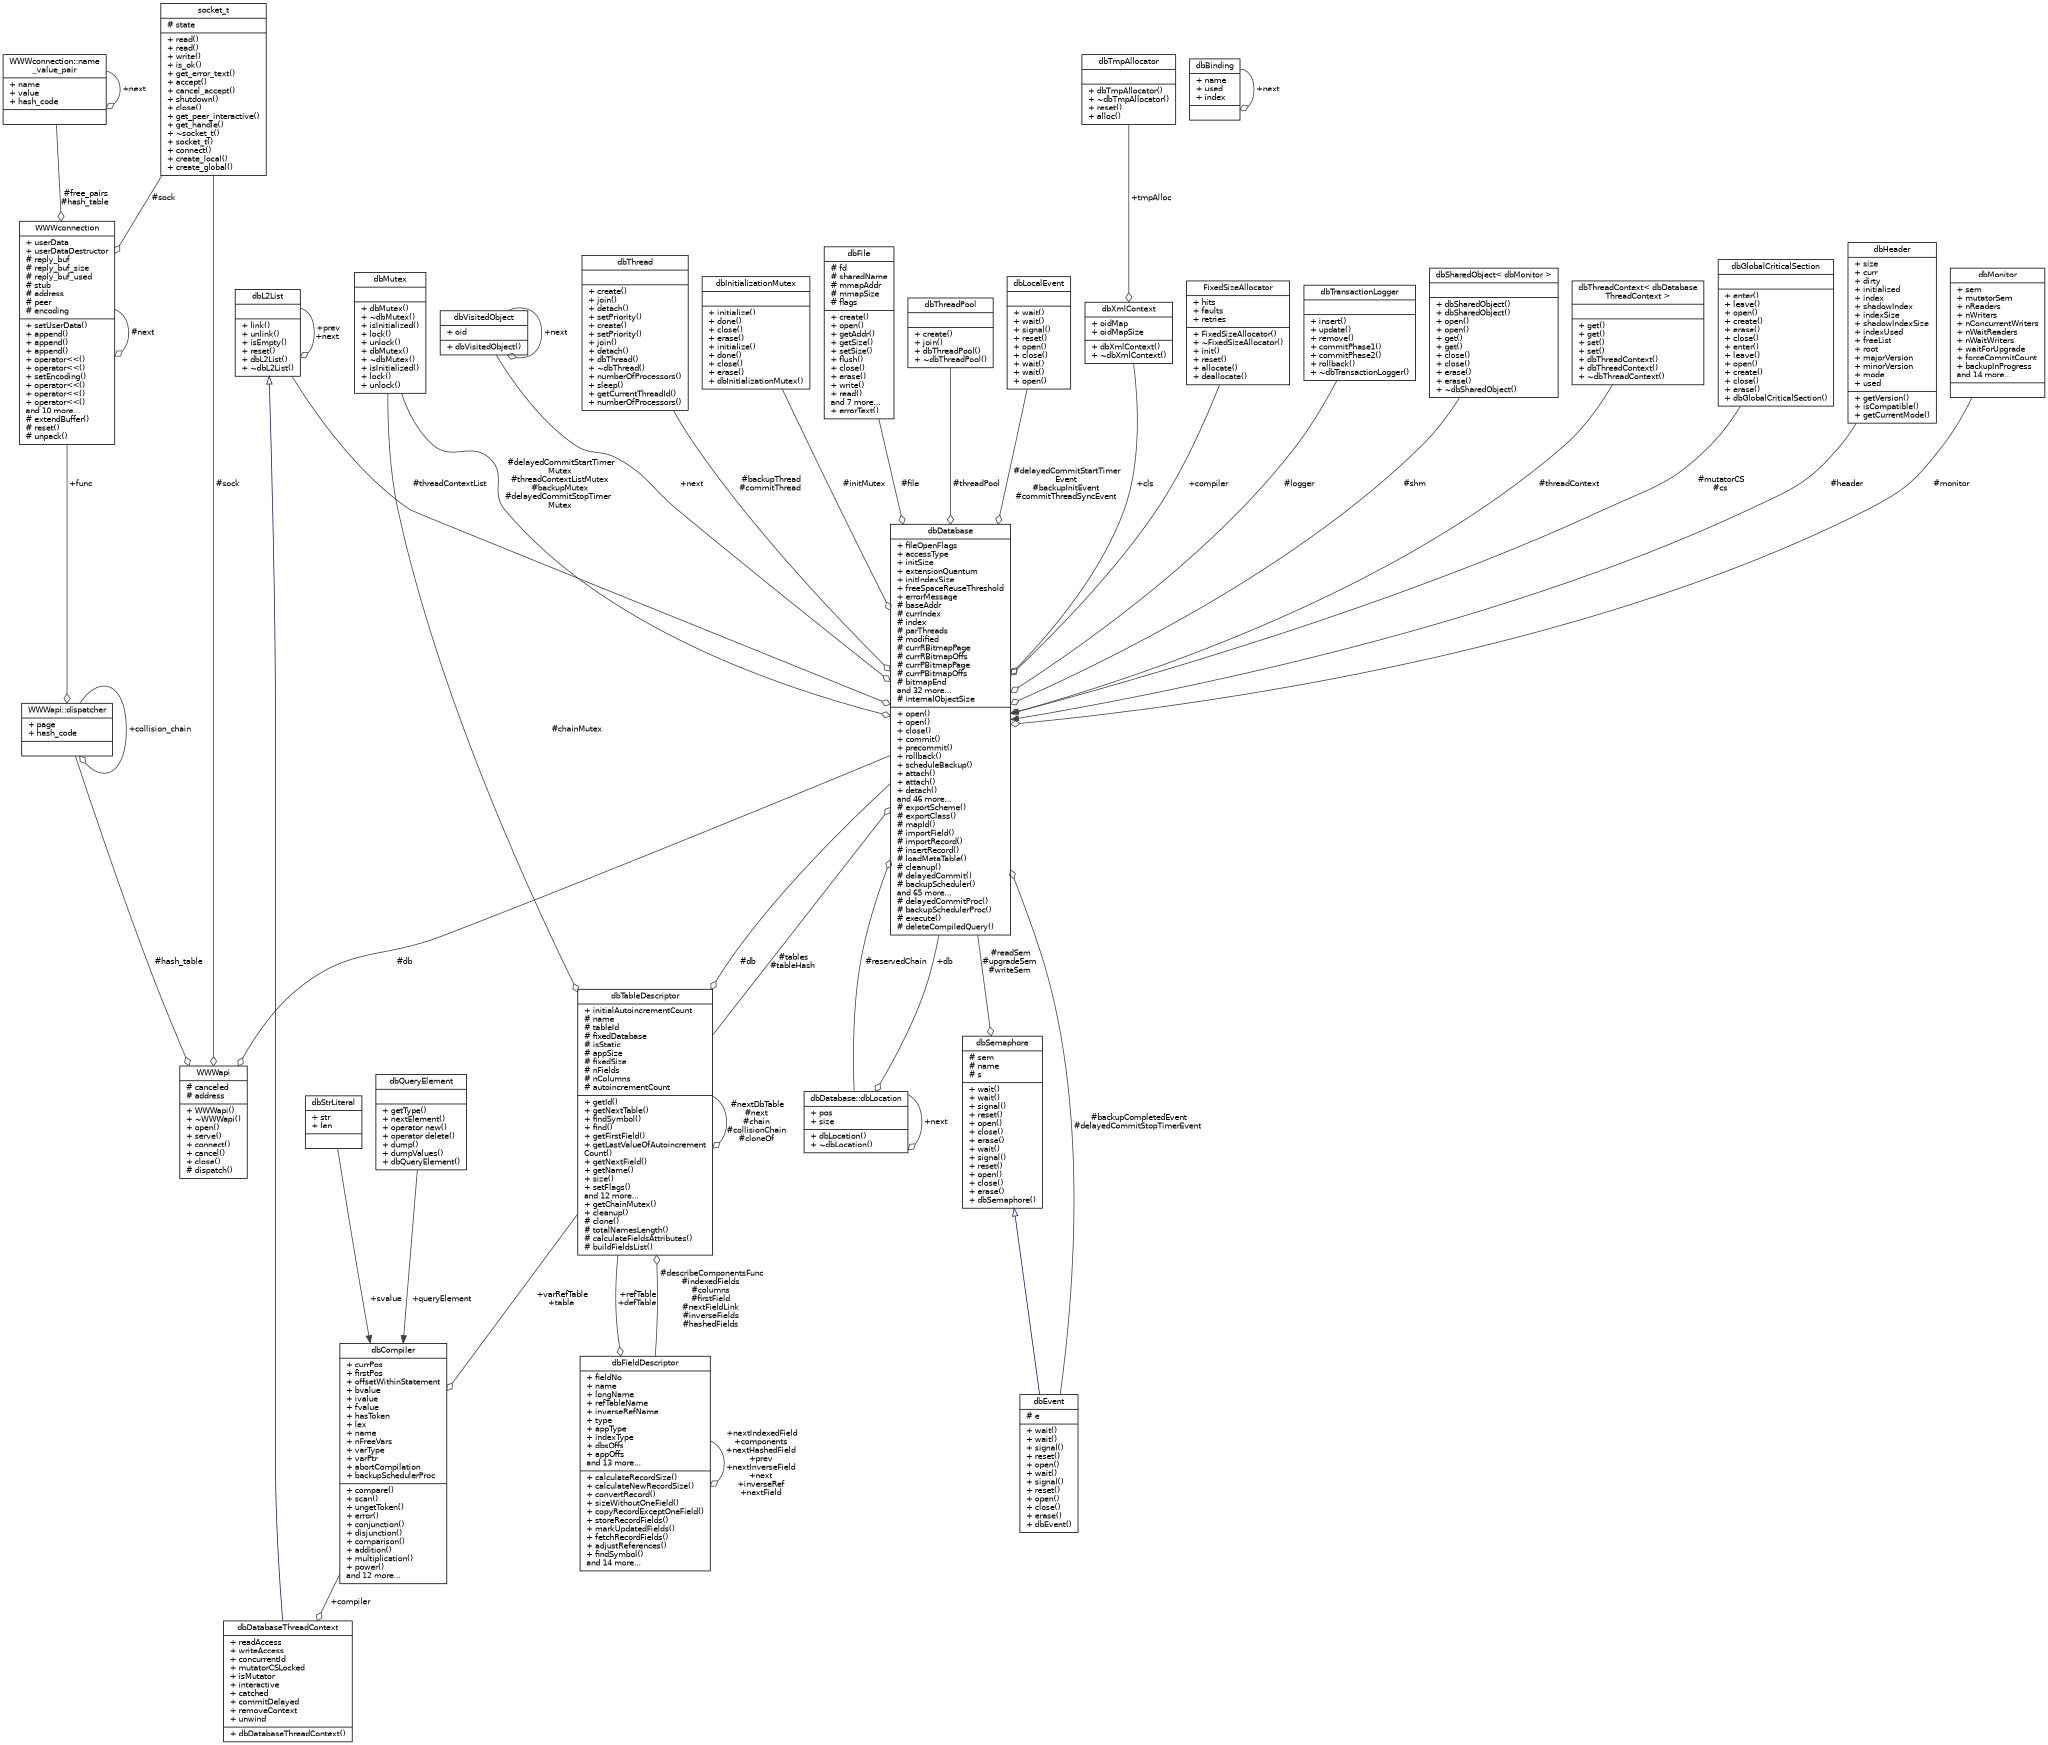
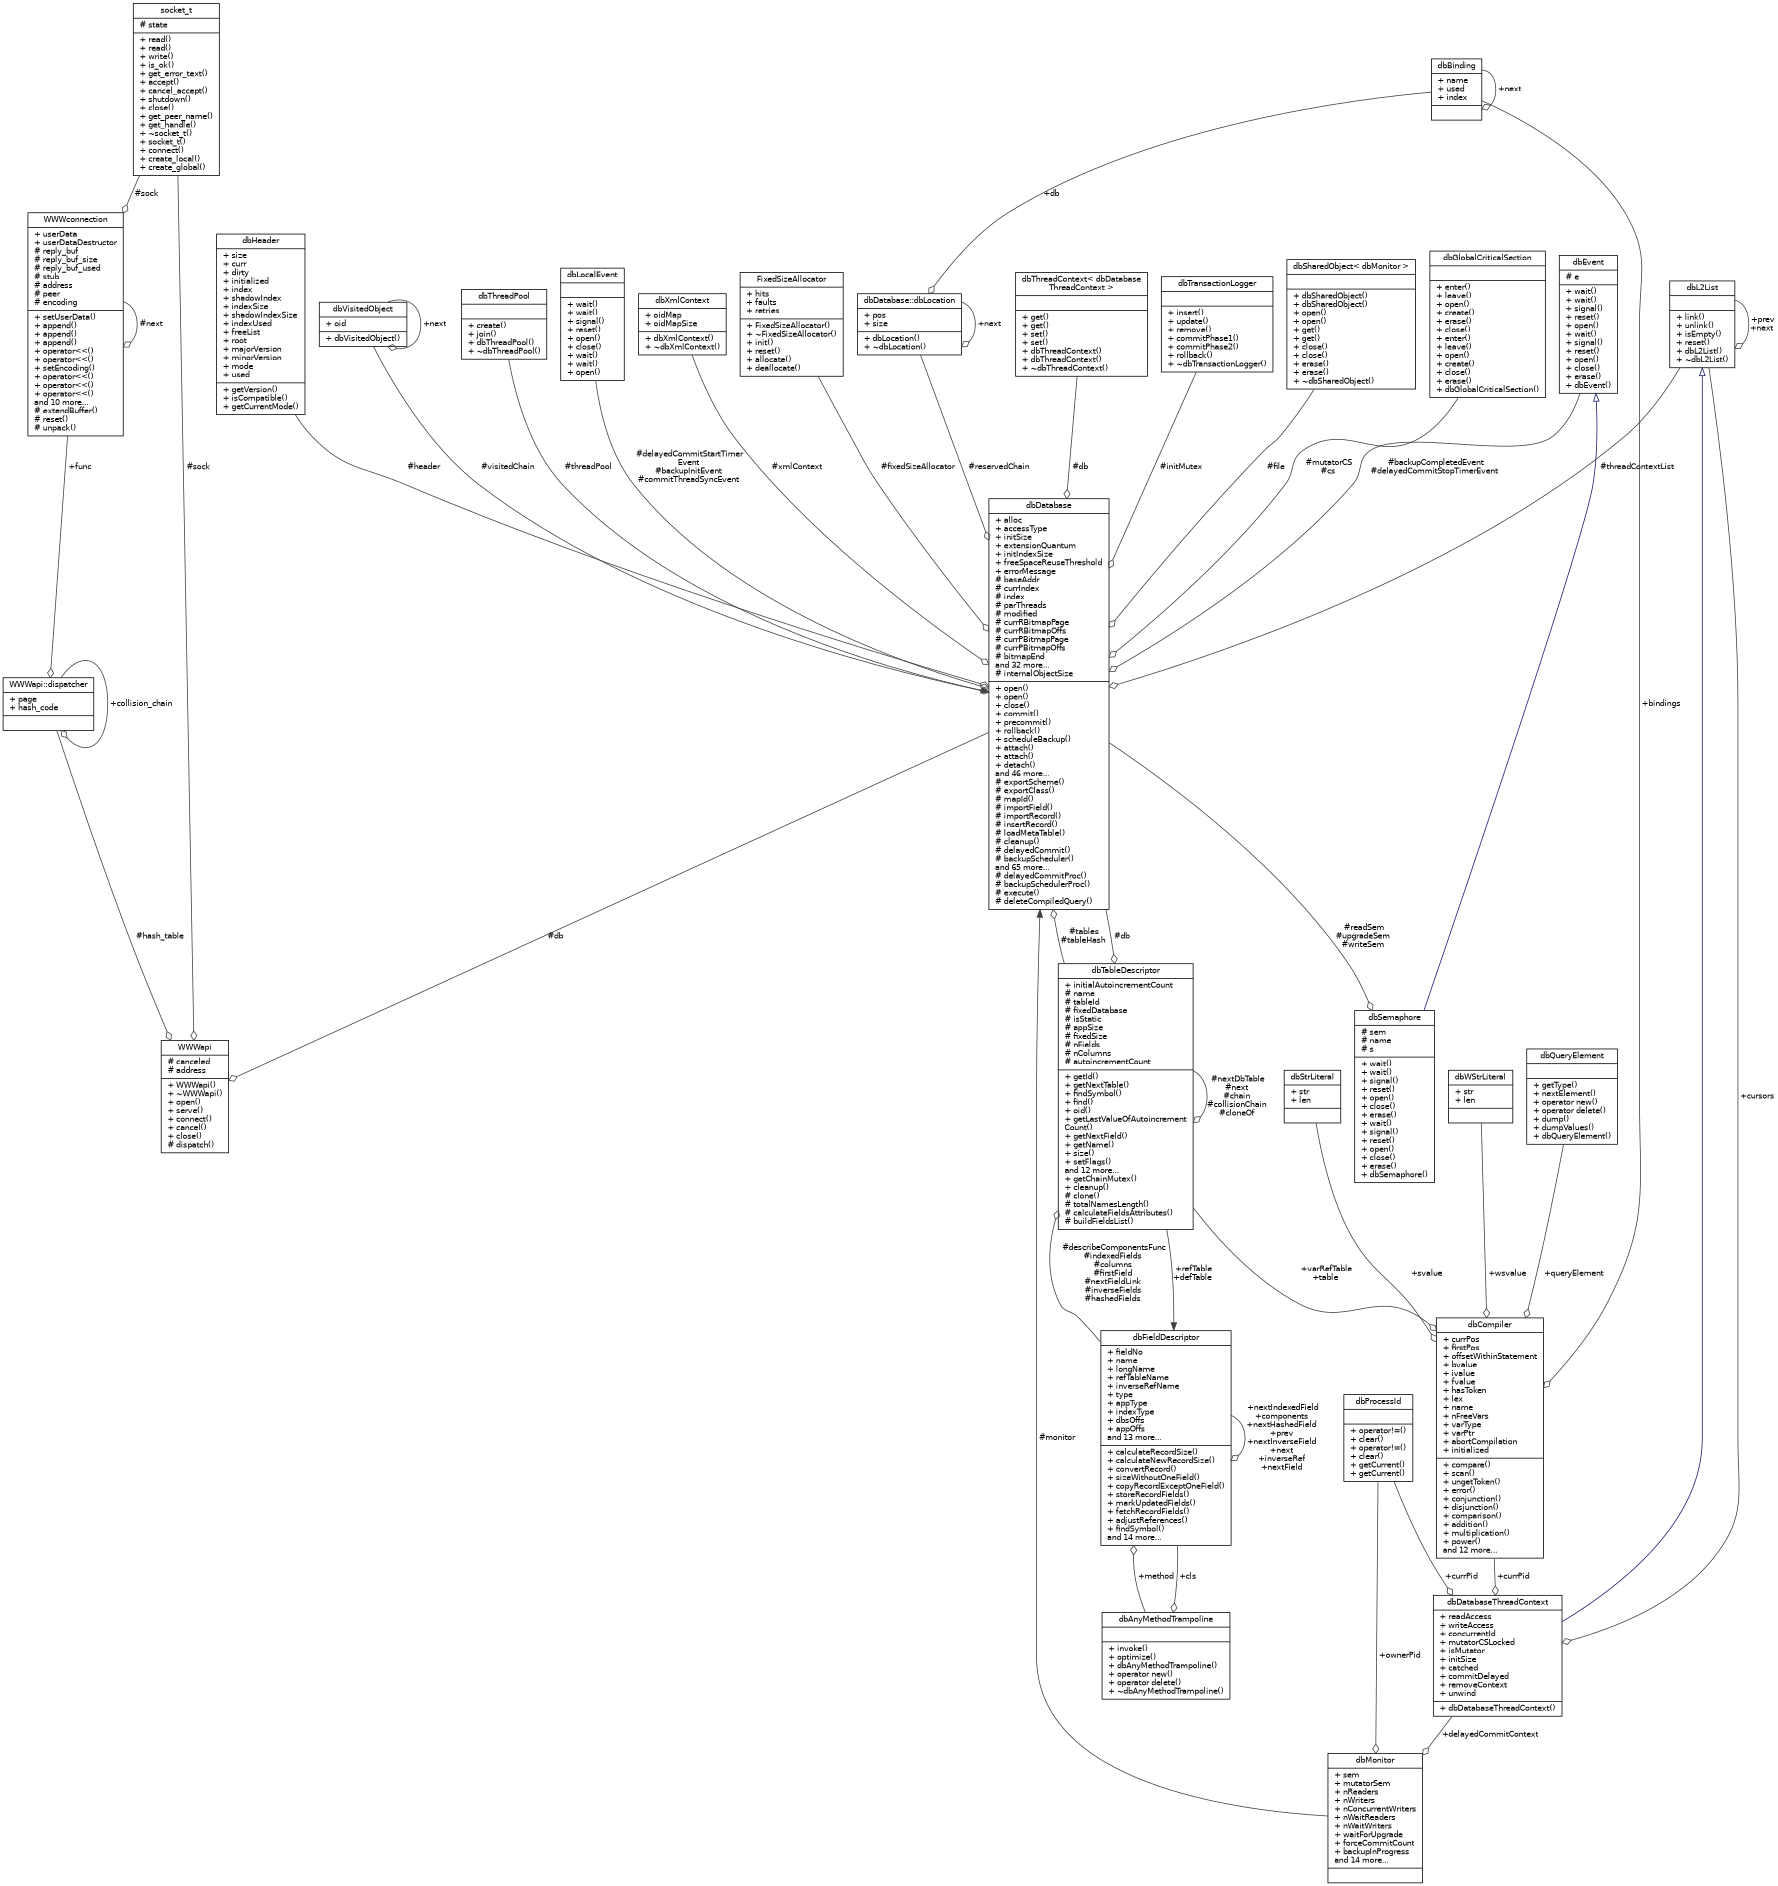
(55, 90) -> none
(1129, 90) -> none
(214, 117) -> (176, 117)
(390, 333) -> none
(635, 333) -> none
(756, 333) -> none
(859, 333) -> none
(951, 441) -> (696, 585)
(691, 484) -> (507, 467)
(1144, 484) -> (796, 467)
(1207, 484) -> (917, 467)
(1298, 484) -> (1180, 467)
(1414, 484) -> (1275, 467)
(1568, 484) -> (1079, 467)
(927, 546) -> (1009, 520)
(1398, 593) -> (1279, 493)
(1458, 617) -> (644, 576)
(1529, 634) -> (1037, 1468)
none -> (1640, 715)
(916, 1012) -> (1163, 145)
none -> (1738, 1049)
none -> (1481, 1097)
(615, 1137) -> (1078, 1111)
(353, 1242) -> (1353, 1239)
(411, 1253) -> (1547, 1227)
(616, 1301) -> (1172, 1276)
(1027, 1305) -> (1525, 709)
none -> (1378, 1438)
(391, 1476) -> (1466, 1450)
(350, 1602) -> (1512, 1577)
none -> (1166, 1656)
(255, 1685) -> (1458, 1660)
none -> (1440, 1732)
